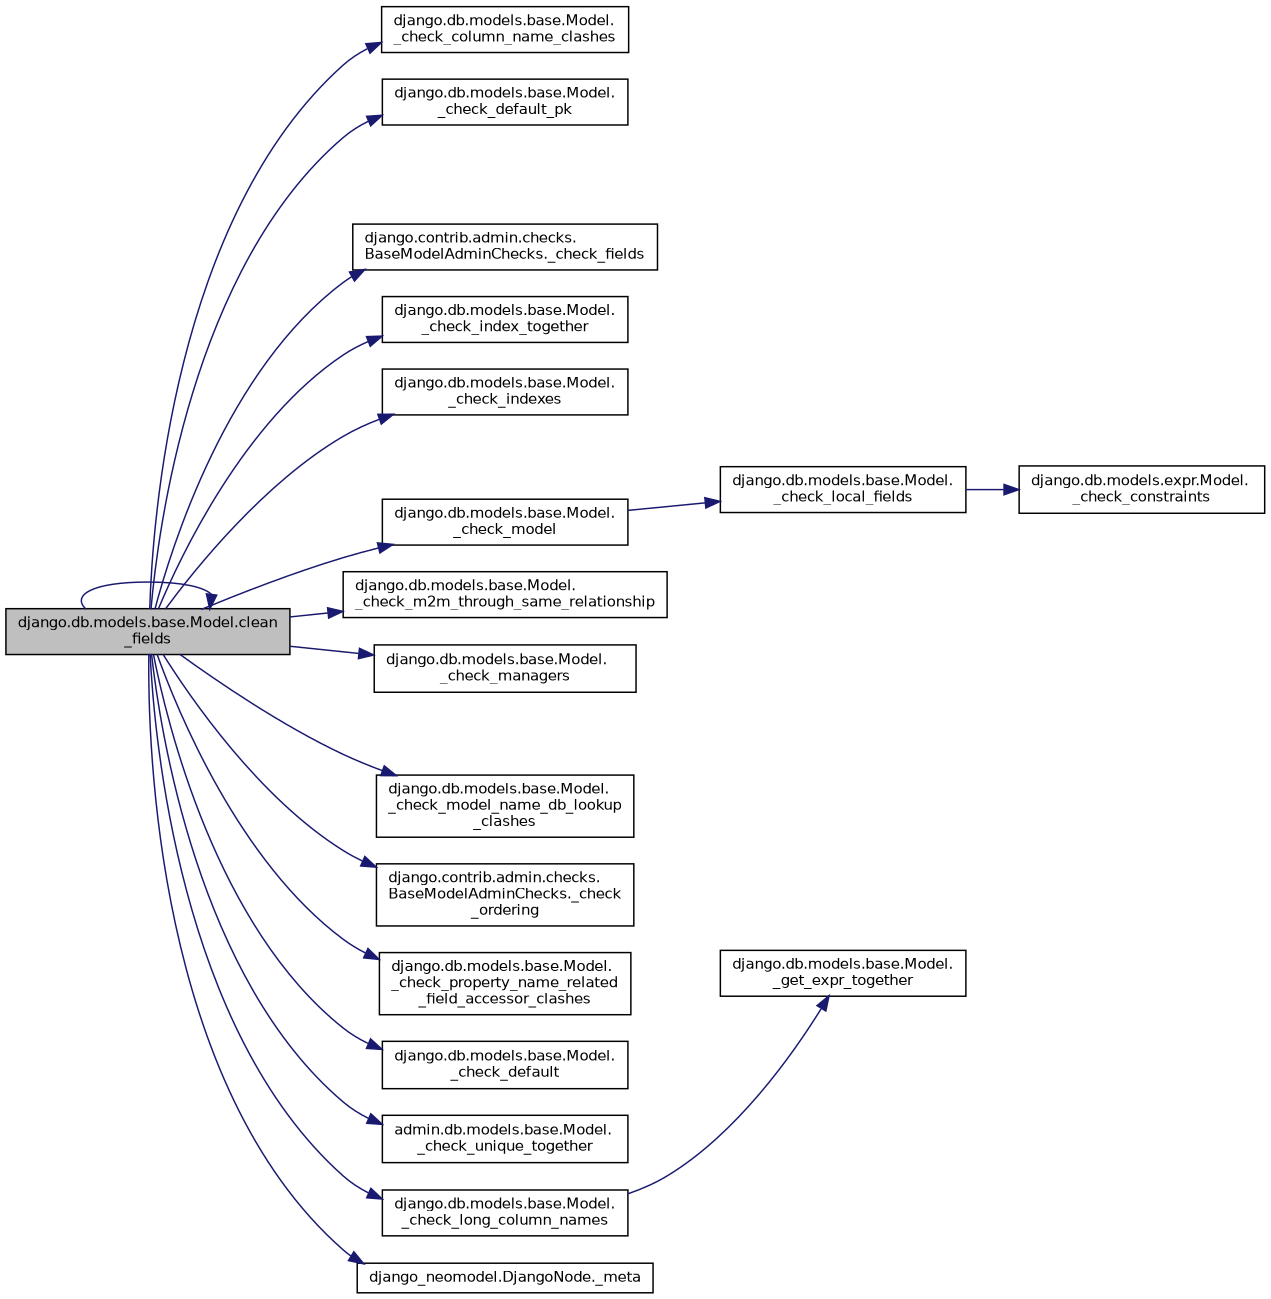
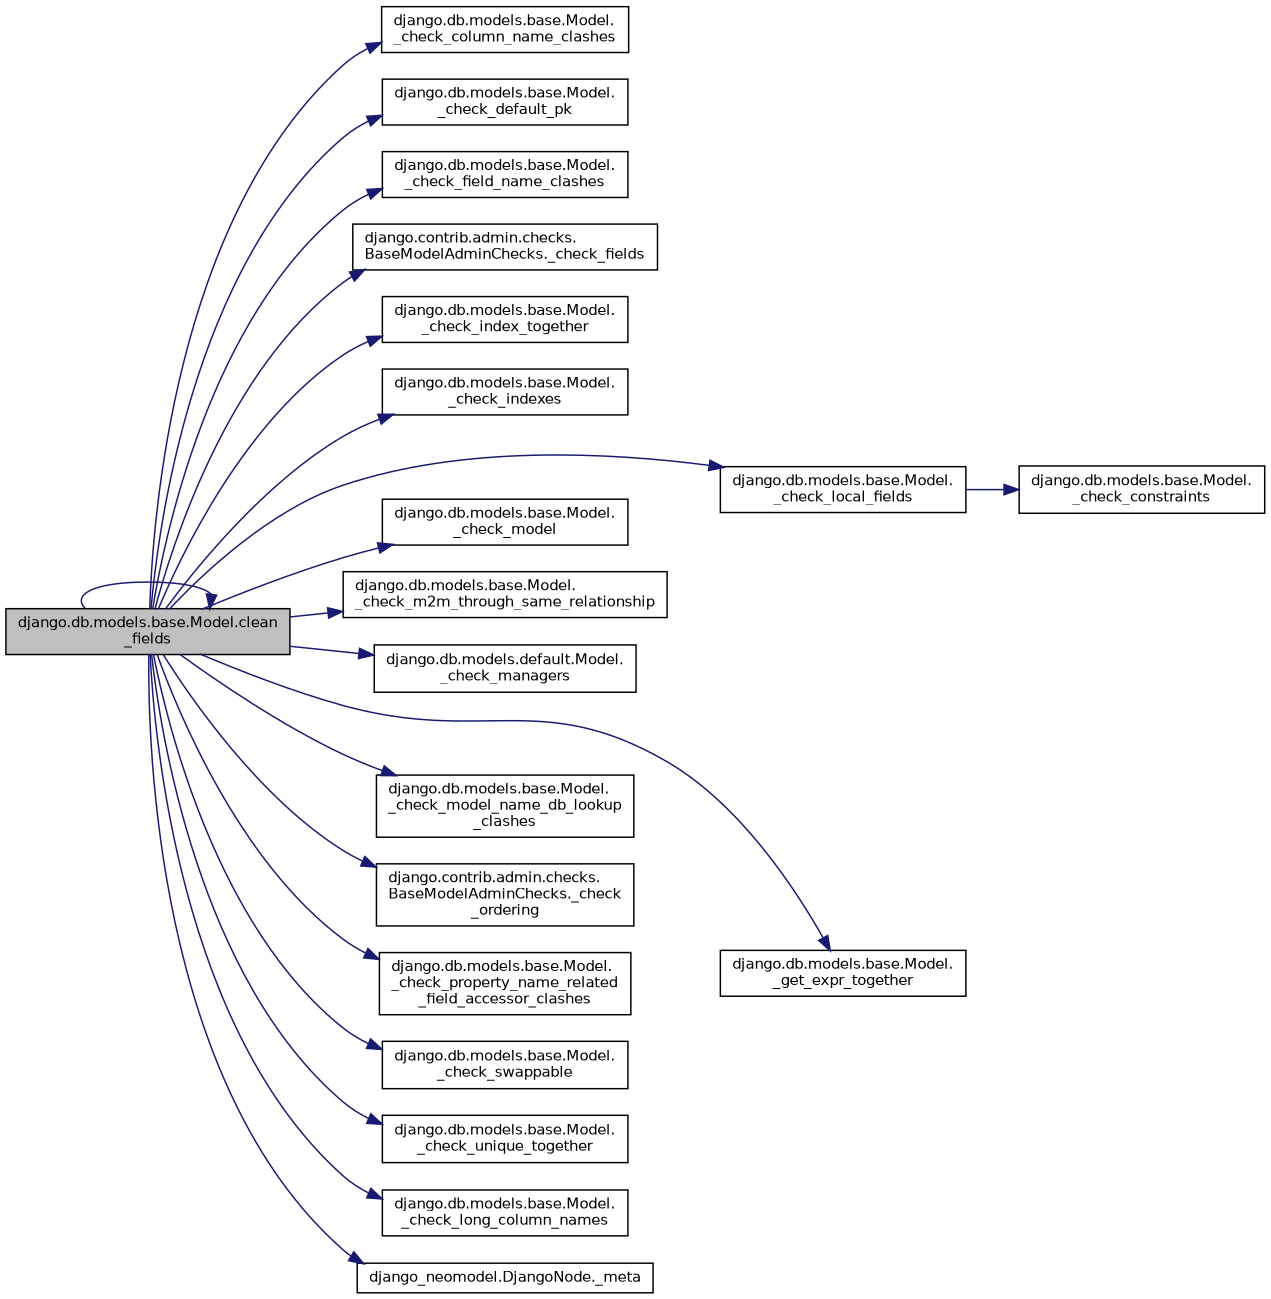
none -> (505, 175)
(1142, 490) -> (1142, 490)
(667, 507) -> (418, 467)
(505, 669) -> (505, 669)
(505, 1065) -> (505, 1065)
(739, 1117) -> (551, 723)
(505, 1139) -> (505, 1139)
